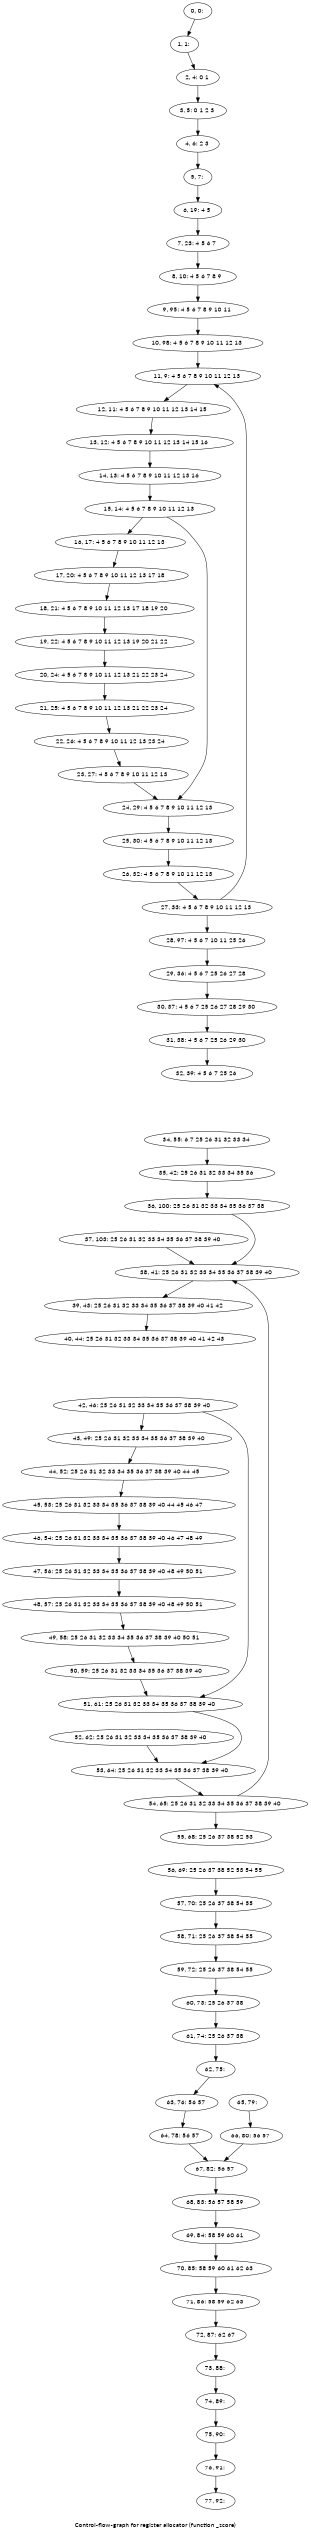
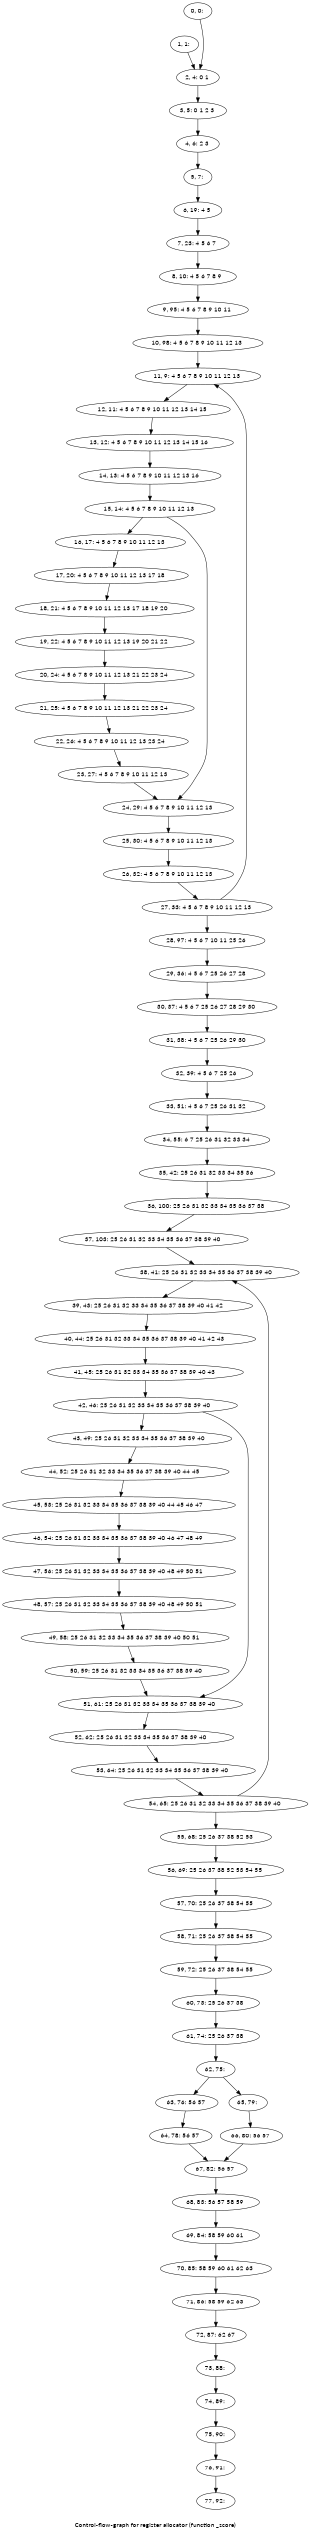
(192, 25) -> (203, 42)
none -> (207, 1107)
(255, 1237) -> (182, 1222)
none -> (145, 1372)
(239, 1732) -> (147, 1719)
none -> (216, 1851)
none -> (230, 2084)
